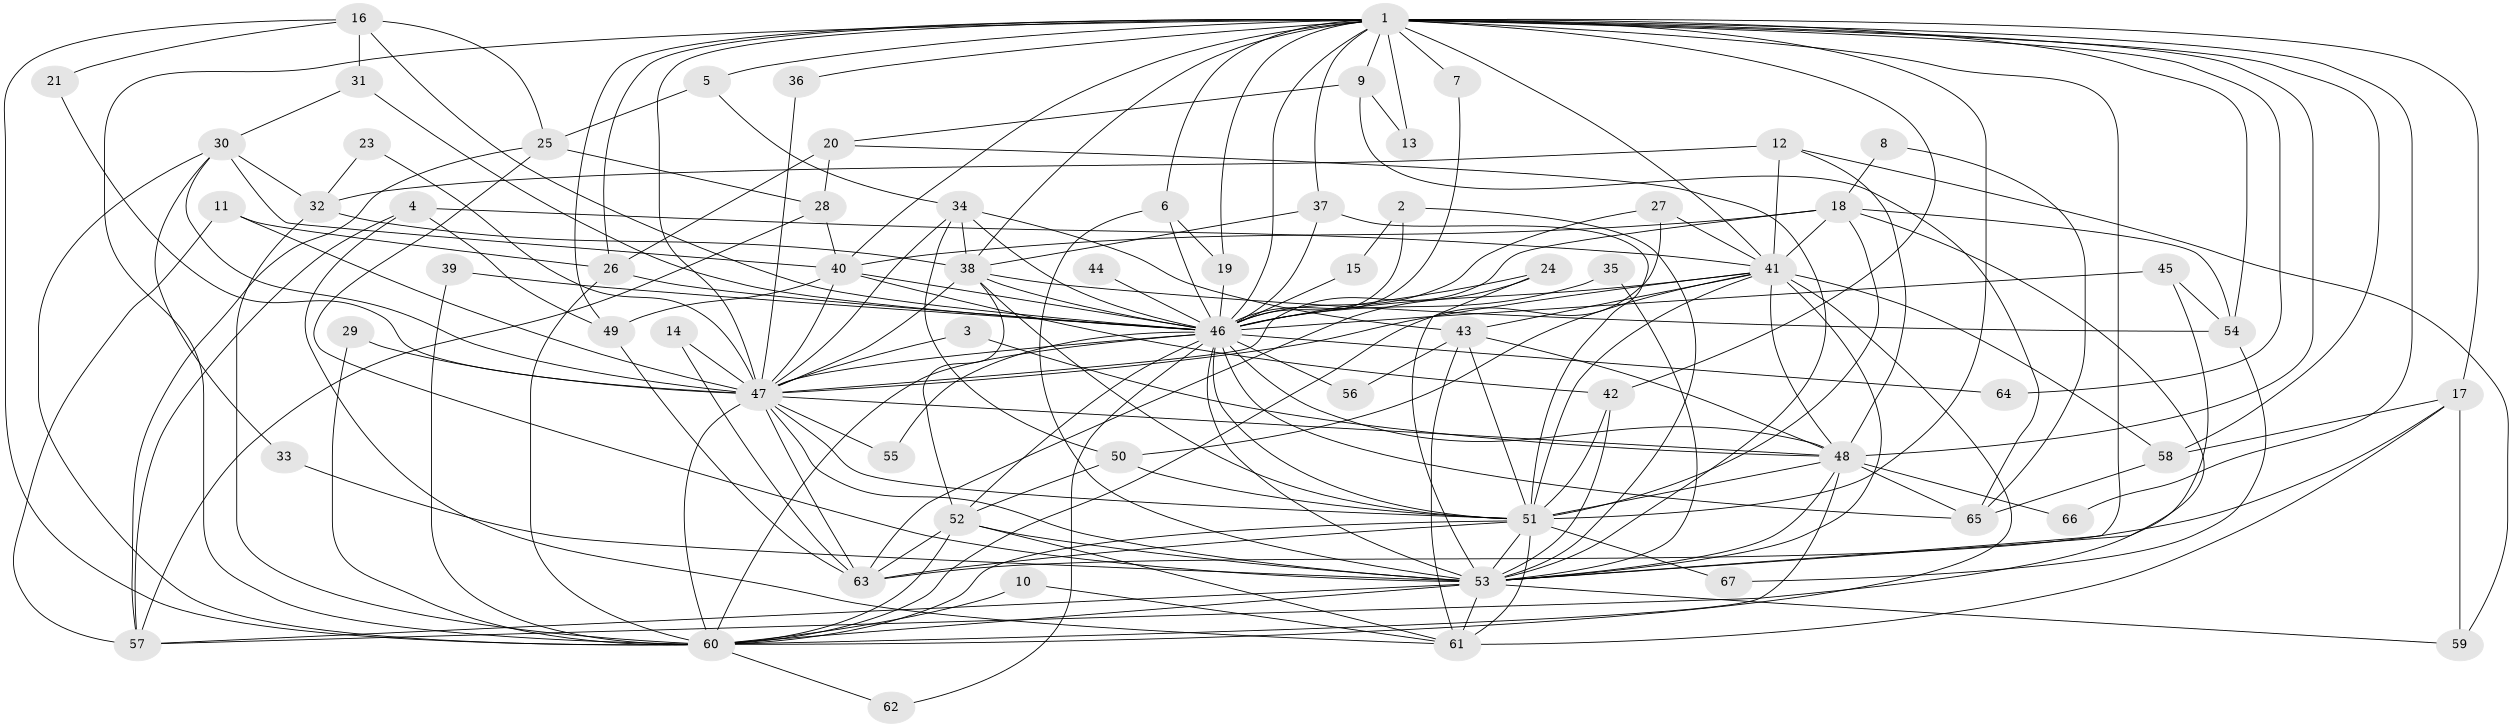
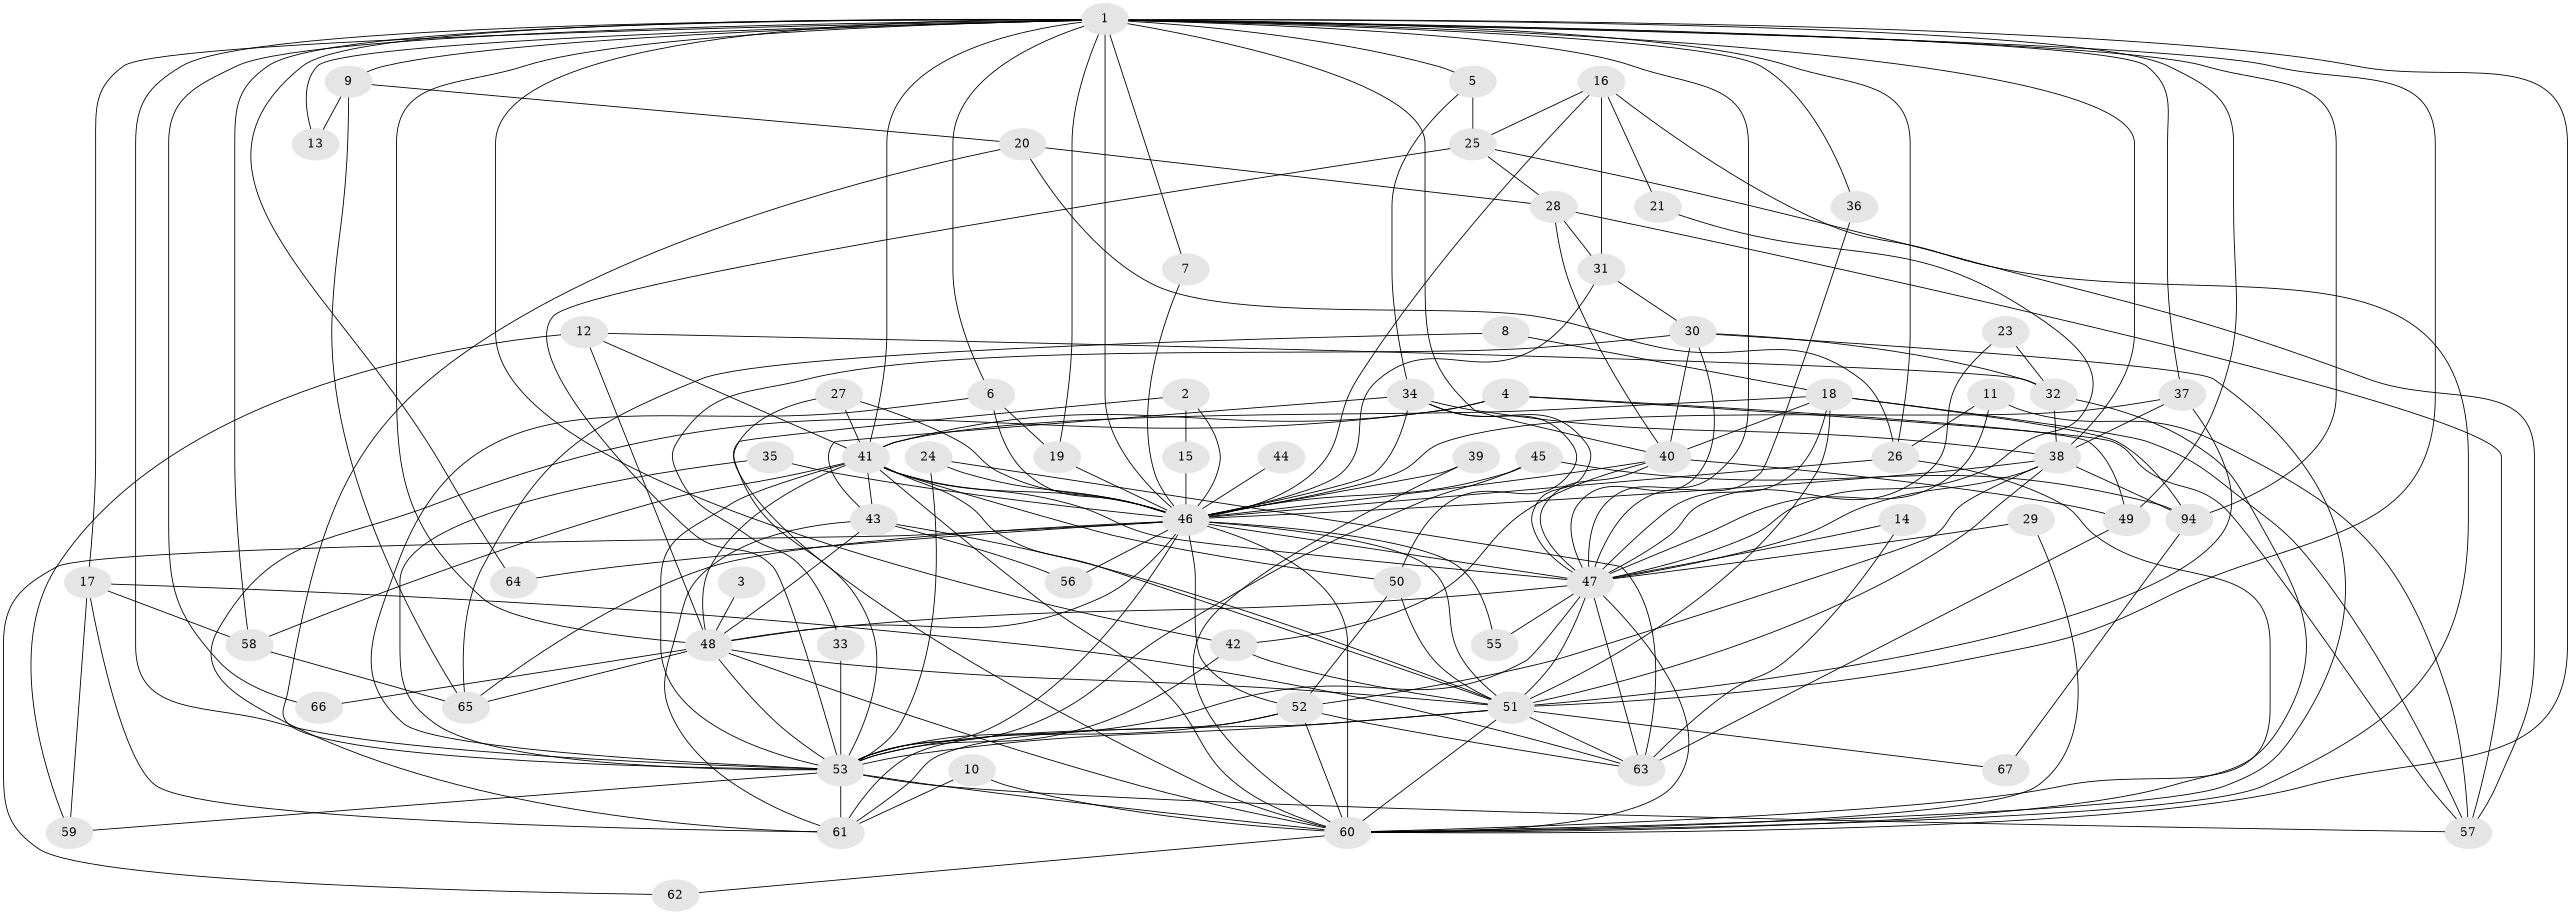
none -> (1578, 238)
(2232, 332) -> (2189, 520)
(861, 359) -> none
